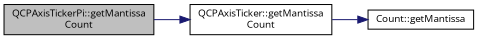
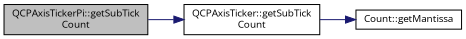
(79, 20) -> (76, 20)
(261, 20) -> (252, 20)
